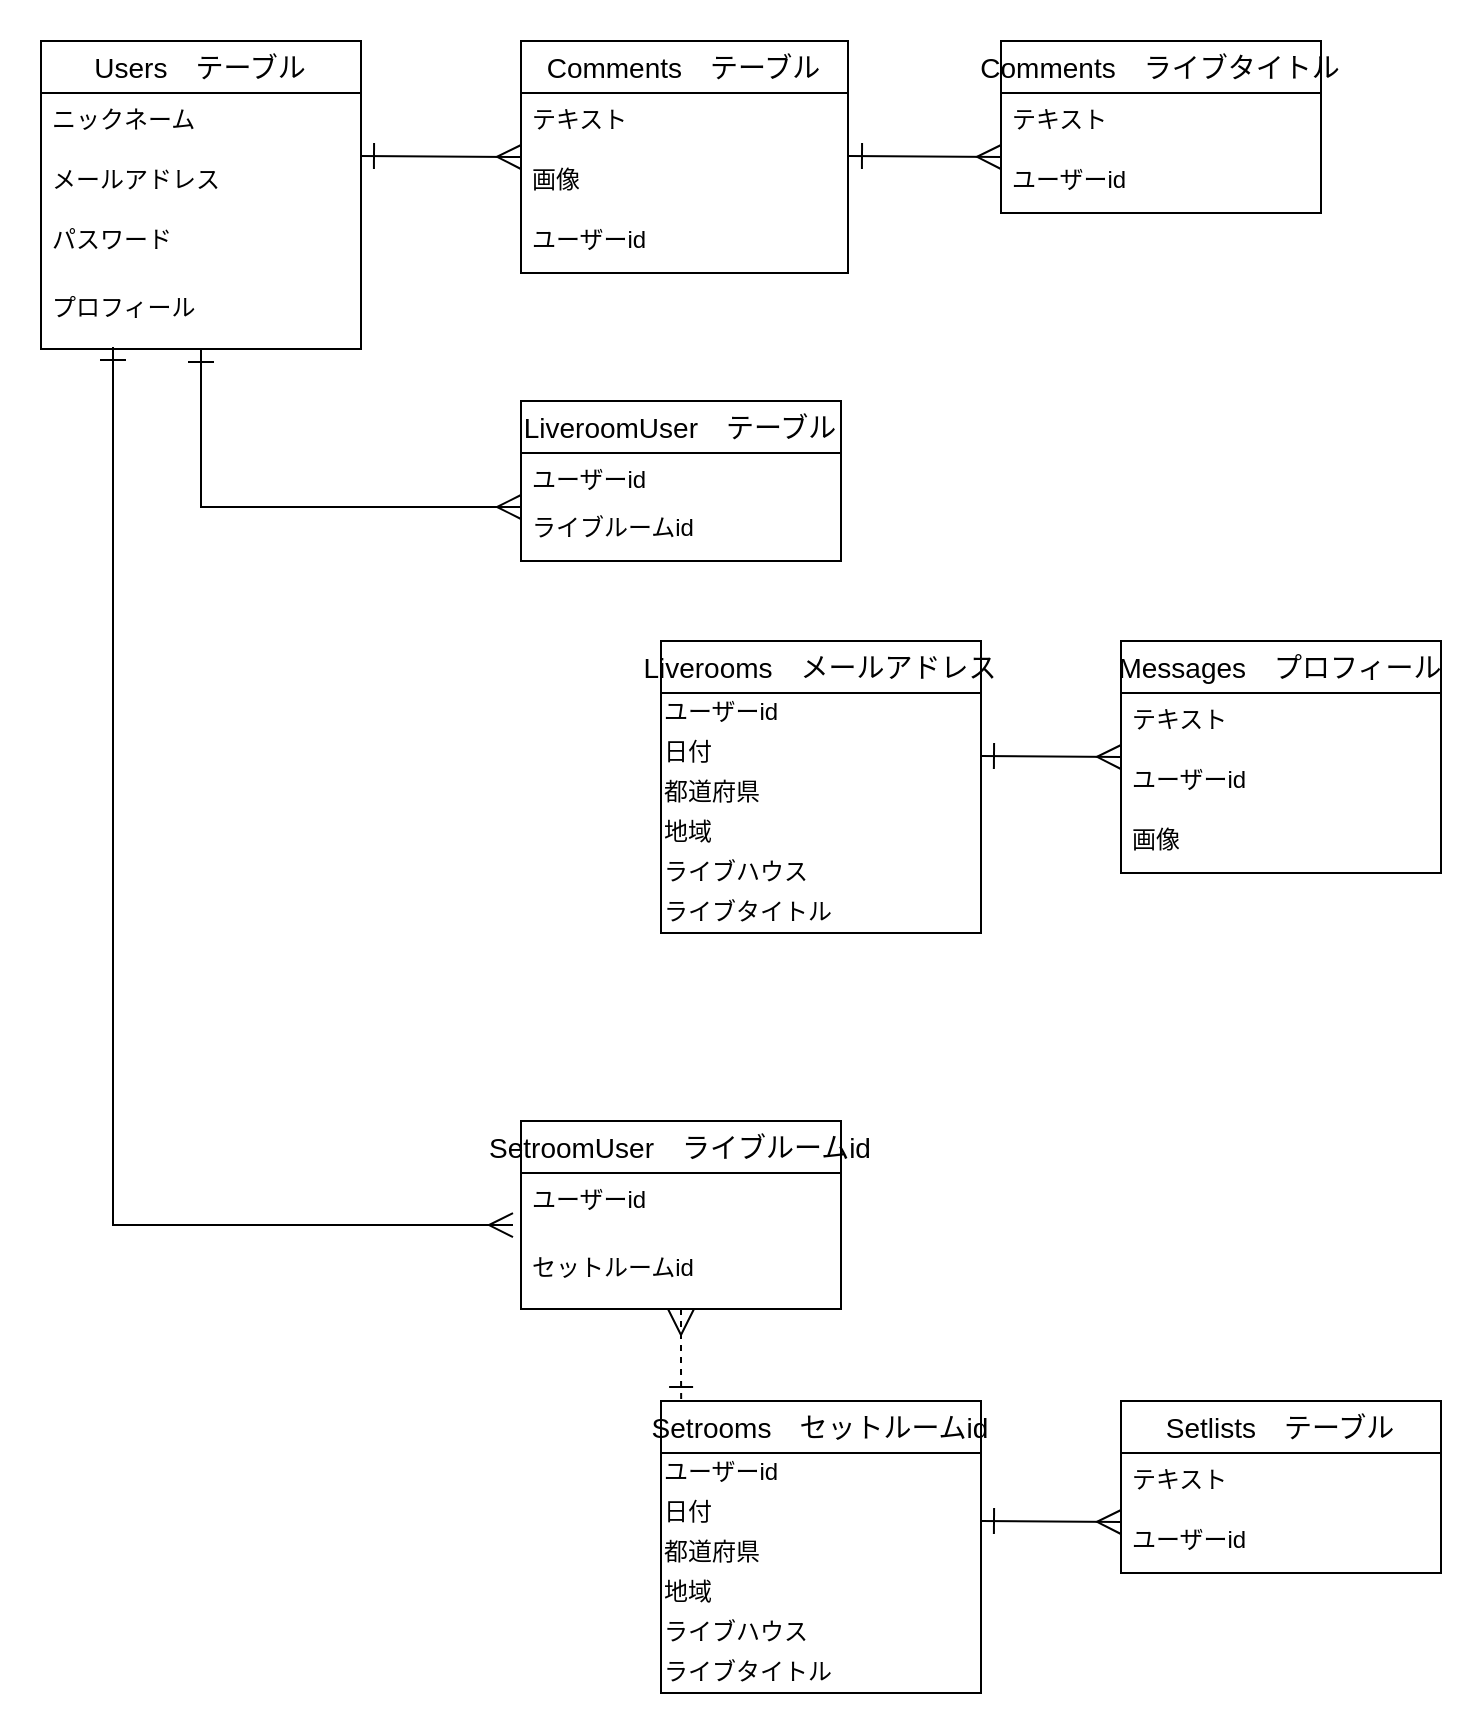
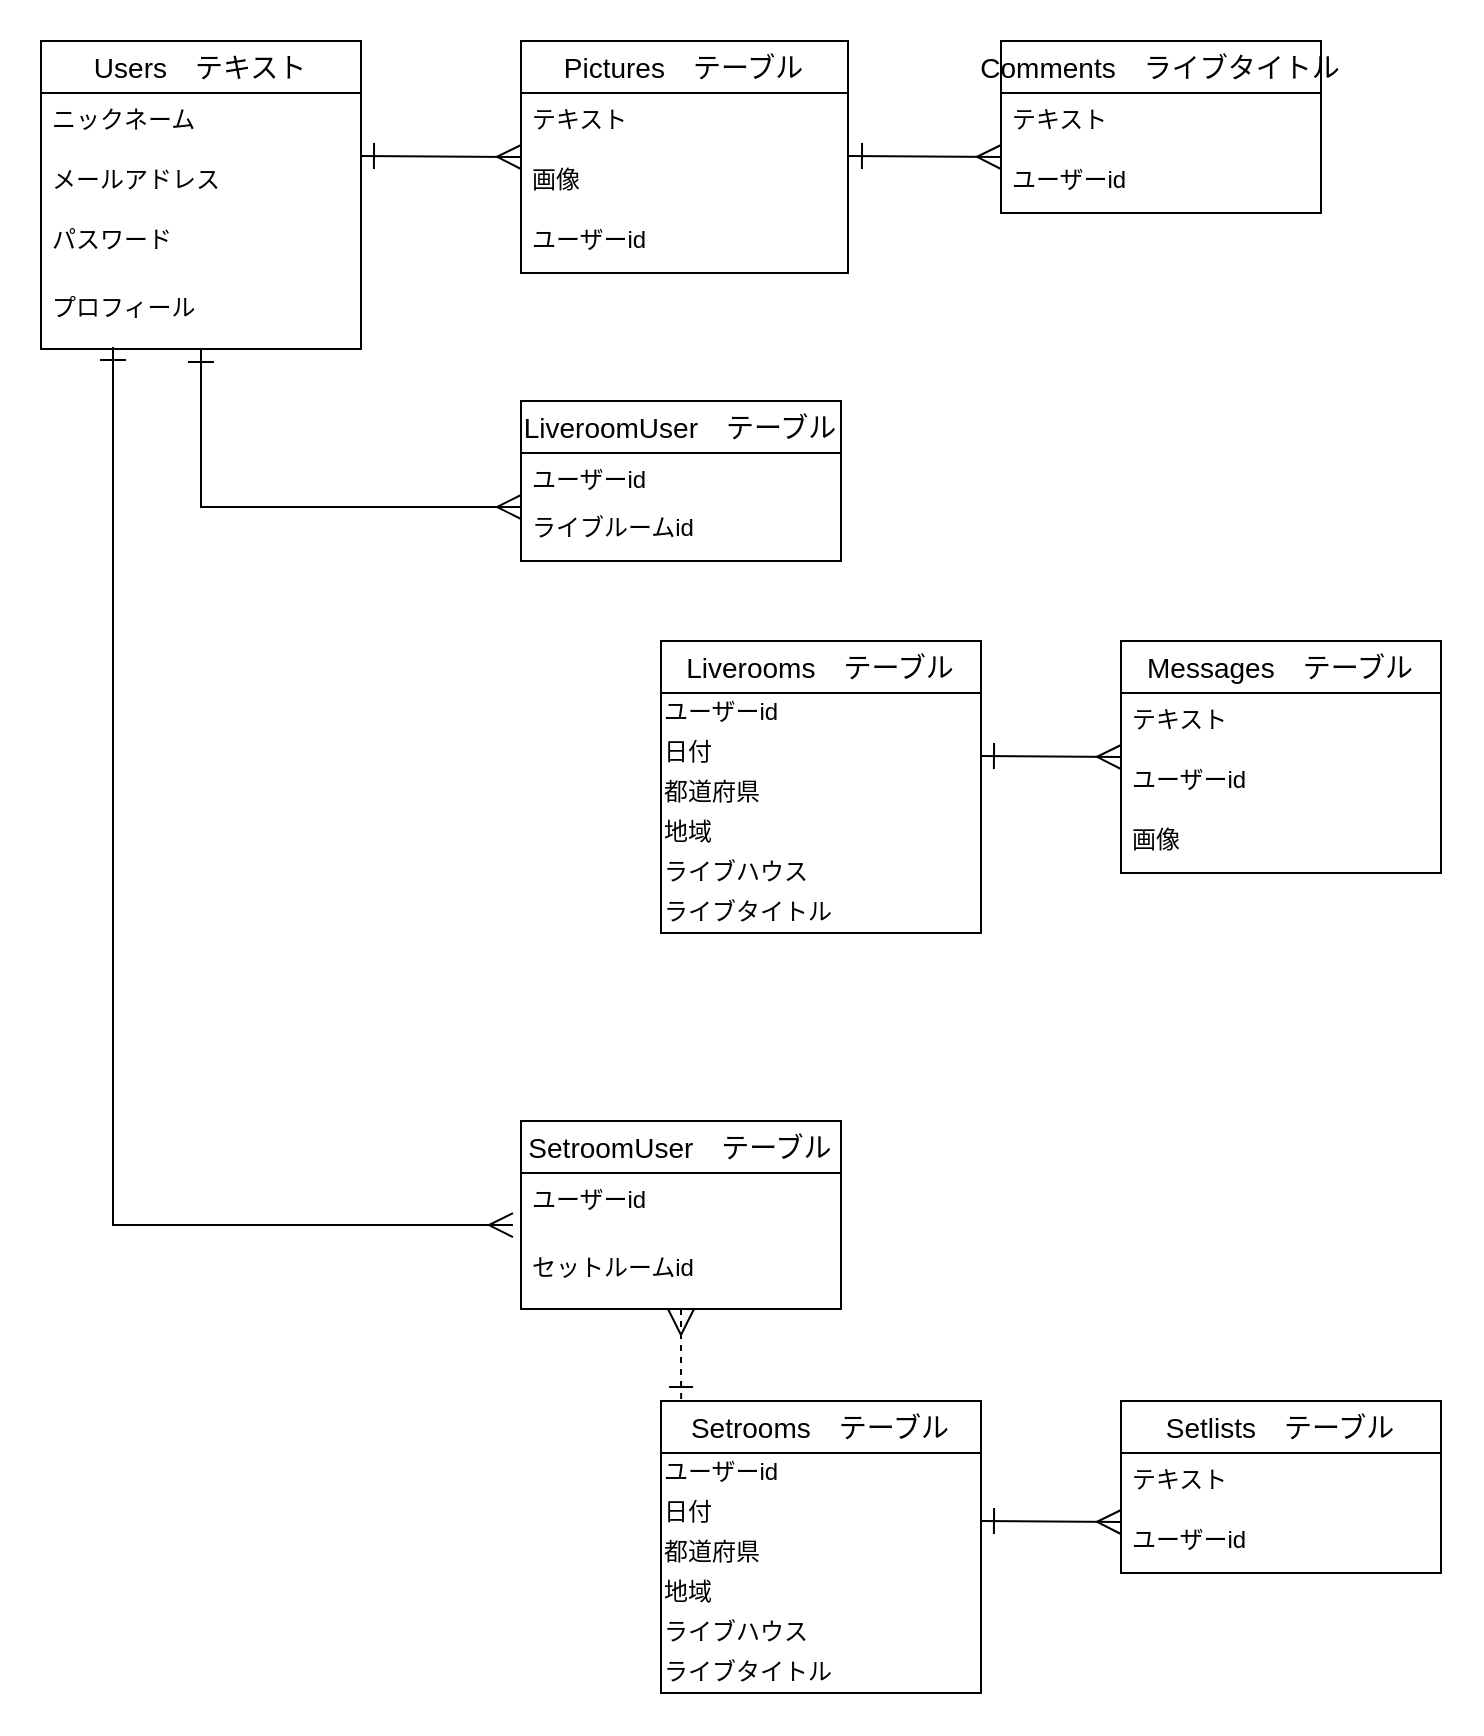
(200, 69) -> (200, 69)
(684, 69) -> (684, 69)
(820, 669) -> (820, 669)
(1280, 669) -> (1280, 669)
(680, 1149) -> (680, 1149)
(820, 1429) -> (820, 1429)
